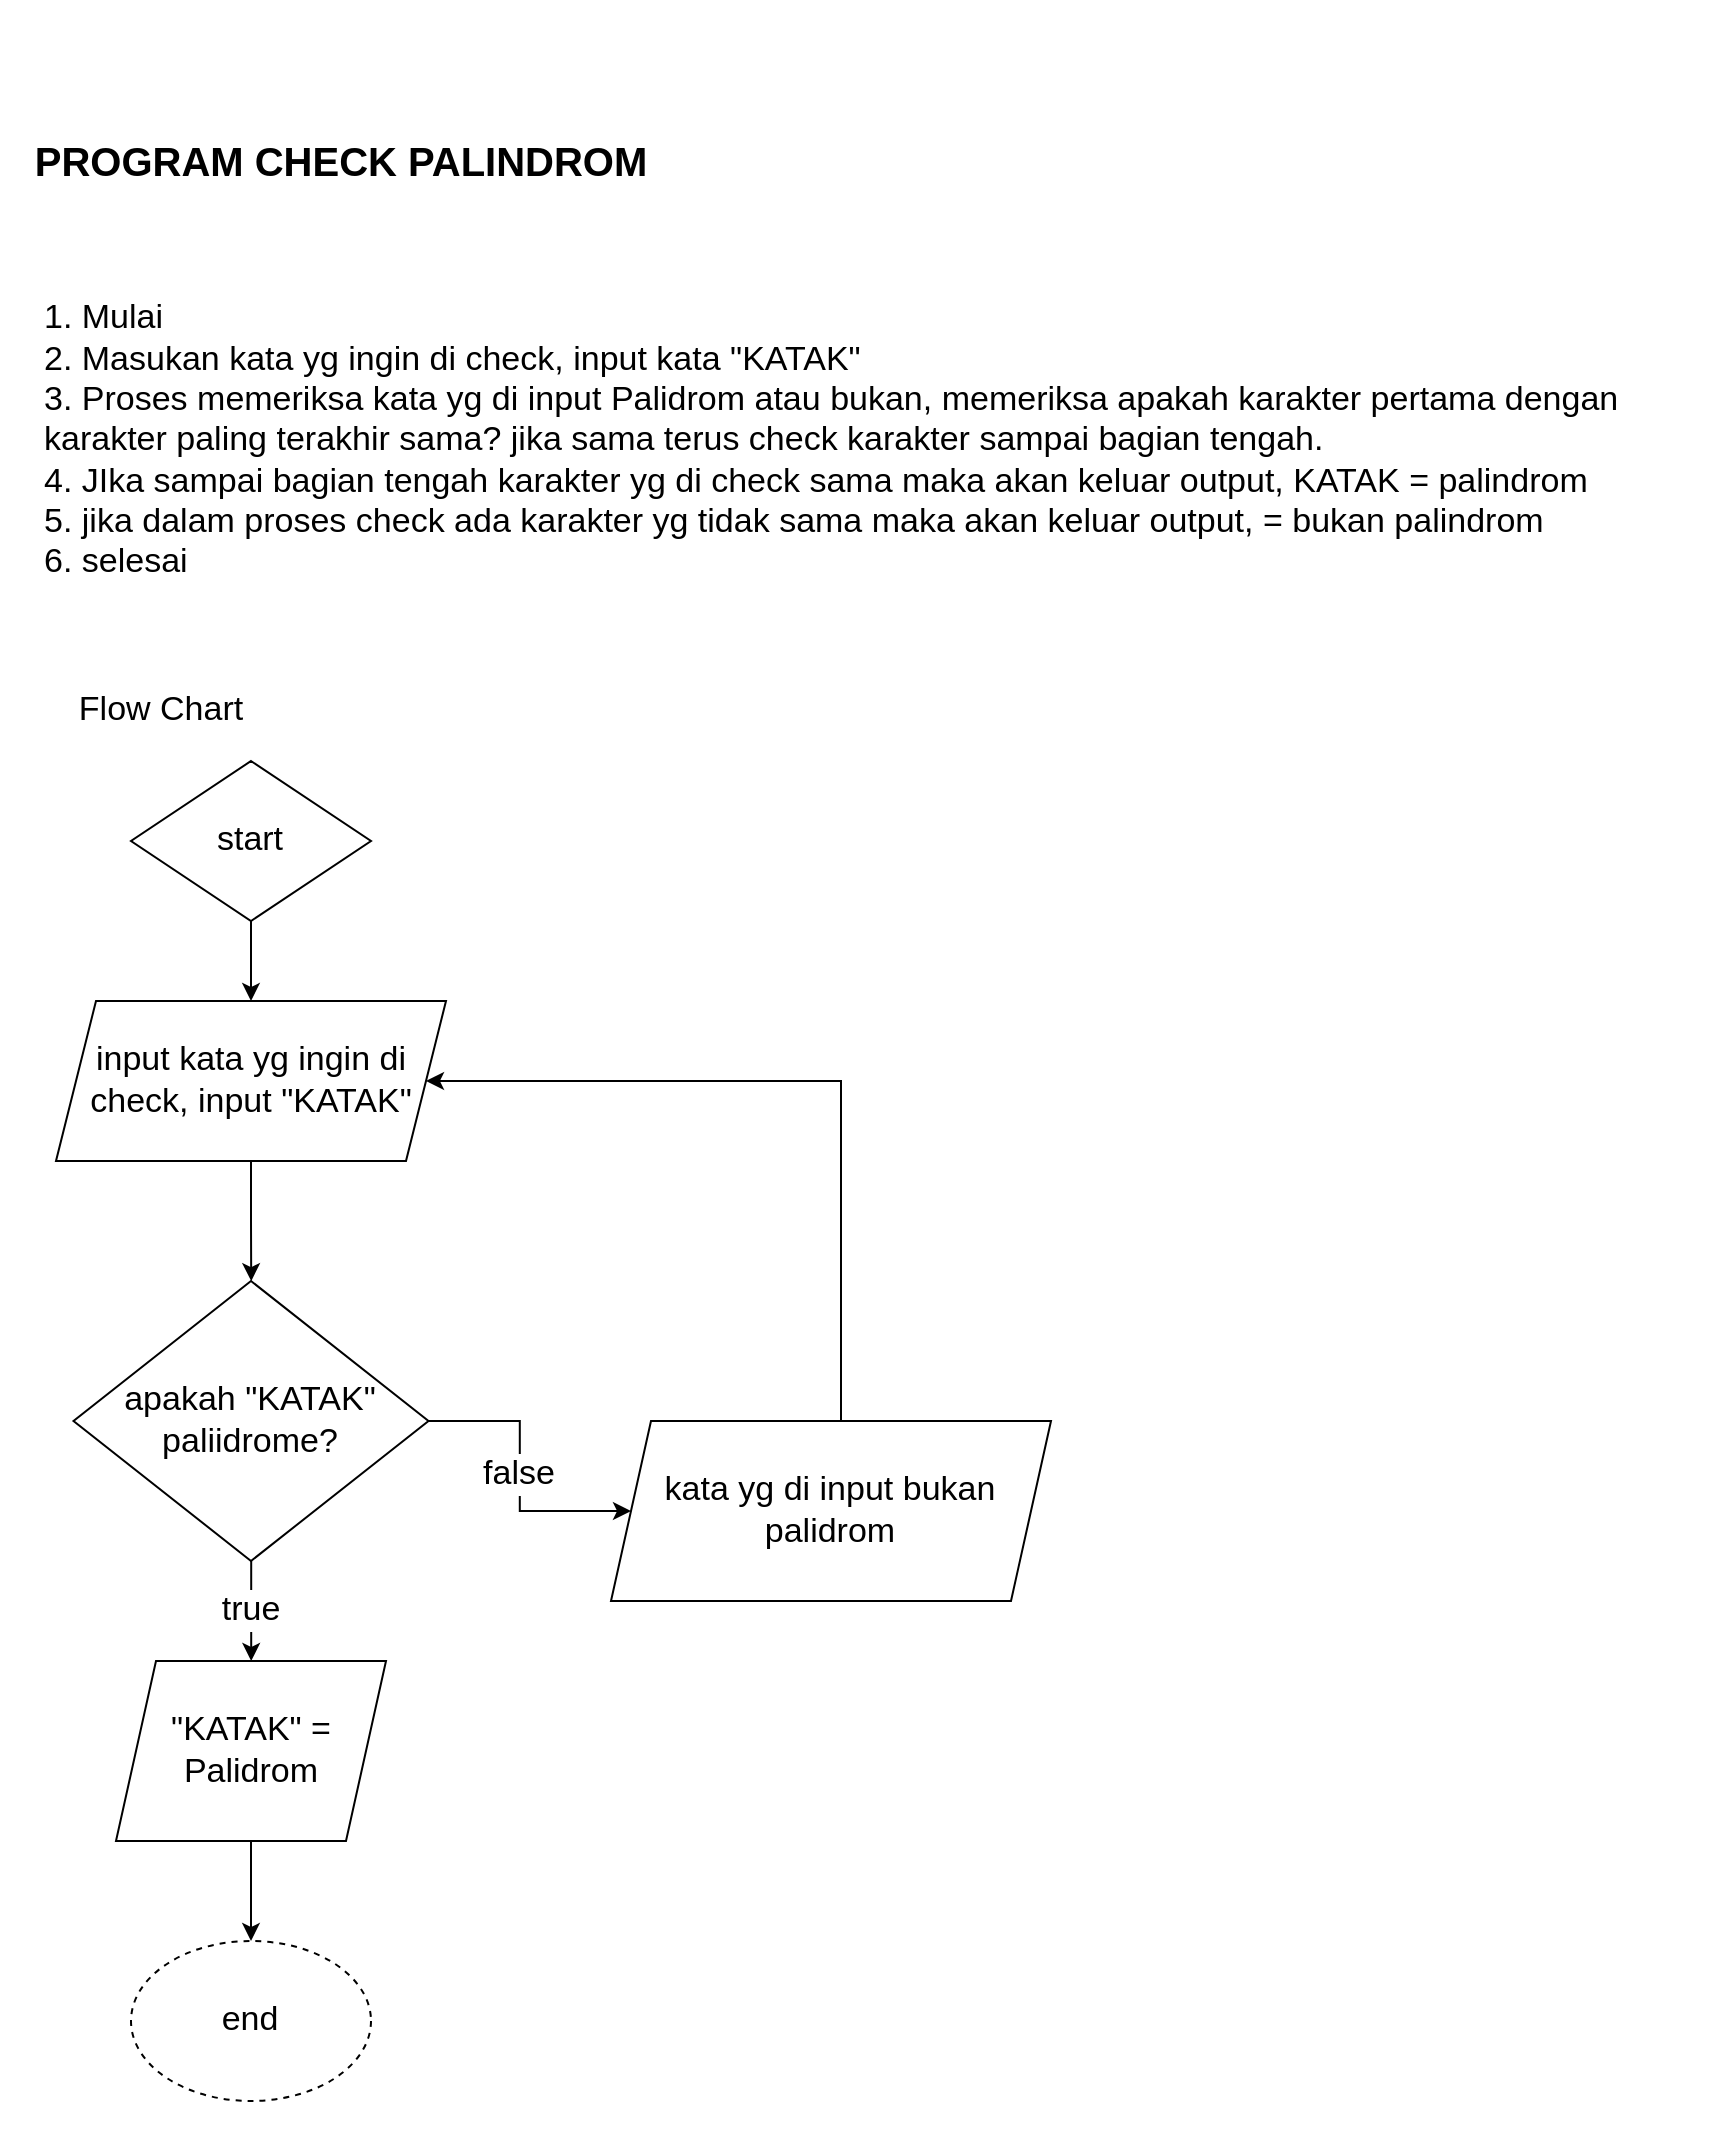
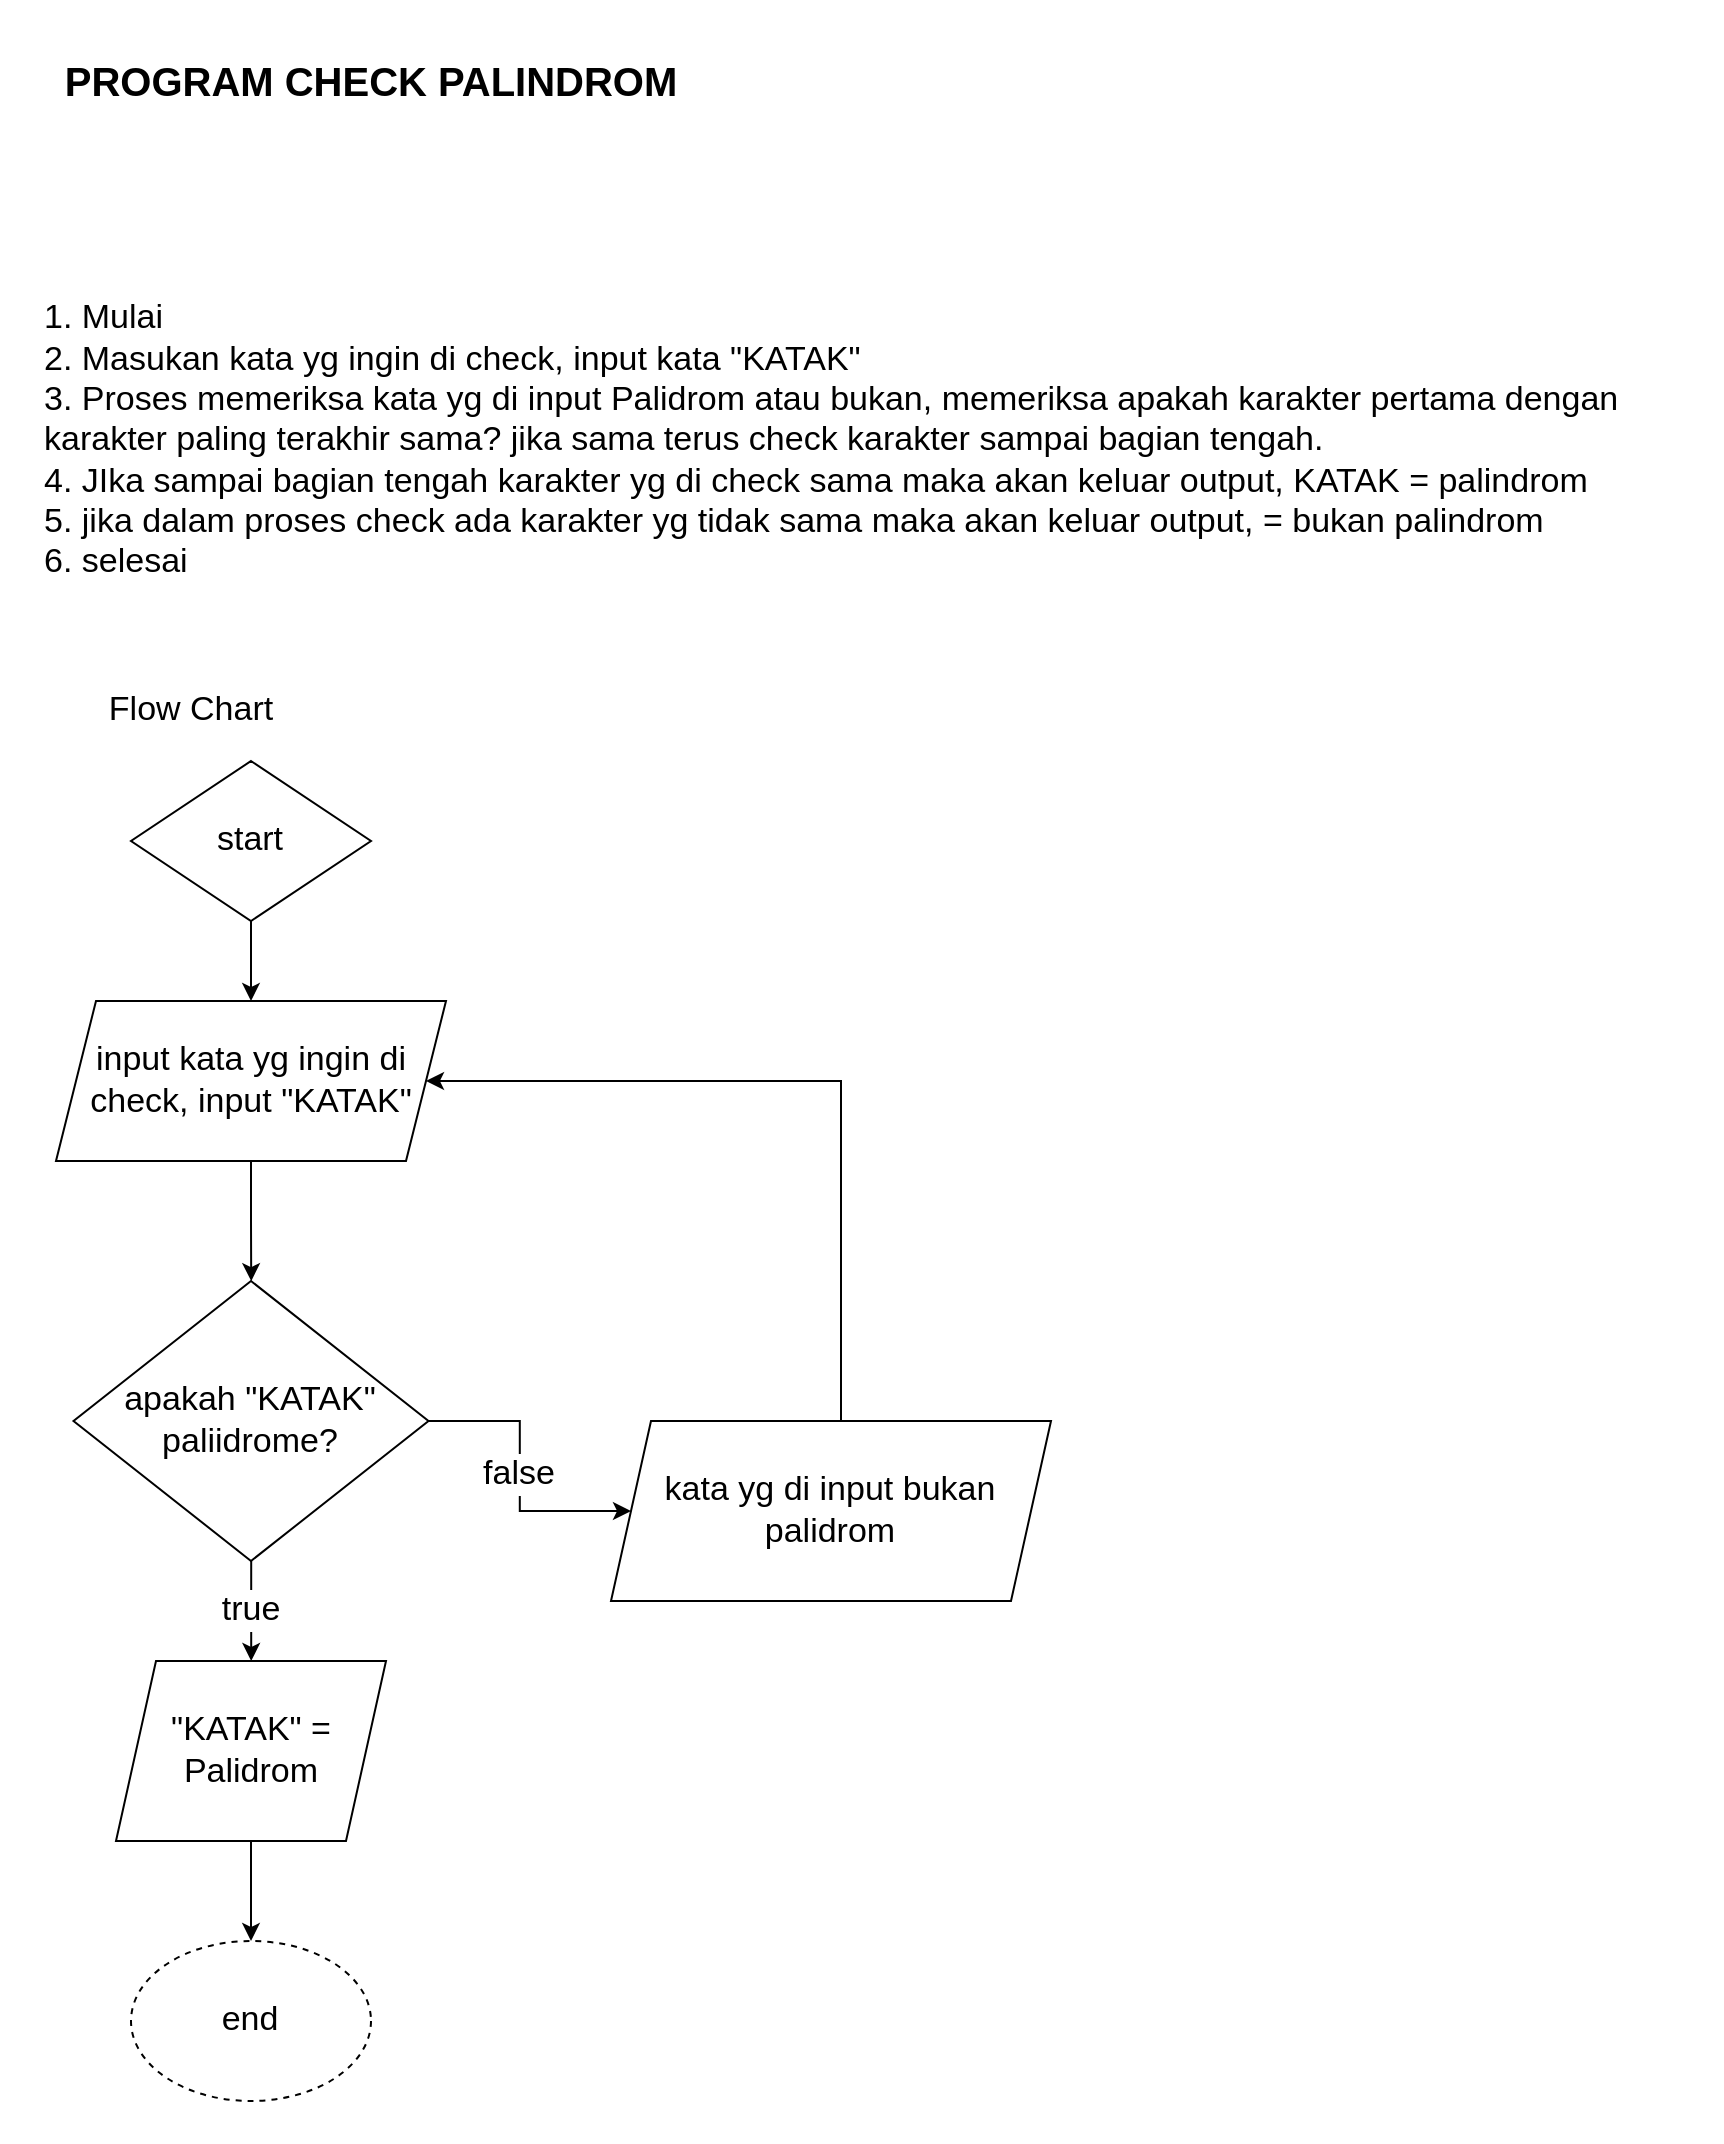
(341, 161) -> (371, 81)
(161, 711) -> (191, 711)
